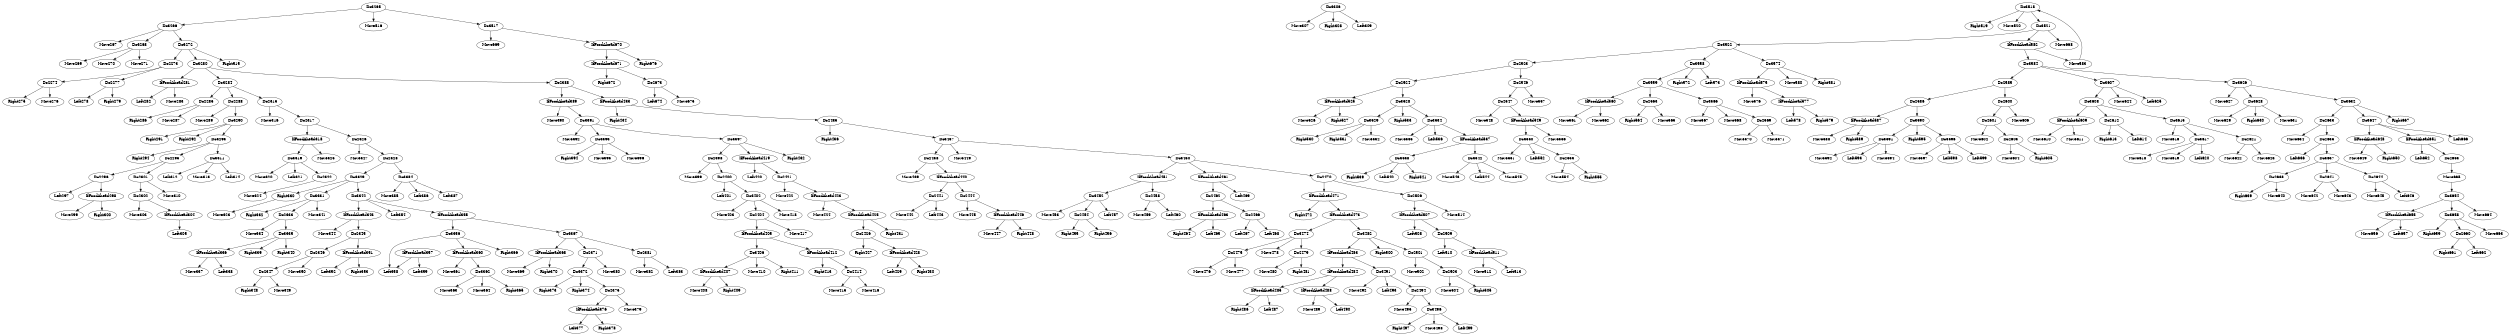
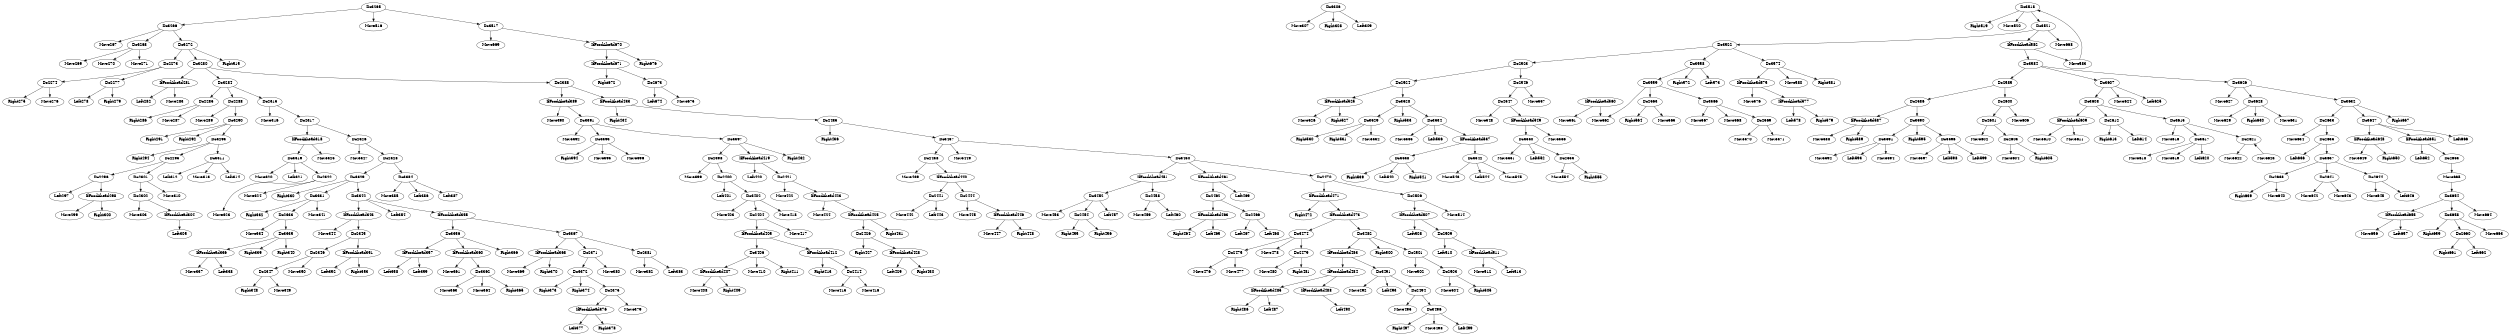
(1628, 92) -> (1629, 103)
(2255, 148) -> (2260, 150)
(255, 205) -> (265, 183)
(408, 241) -> (437, 243)
(1312, 310) -> none
